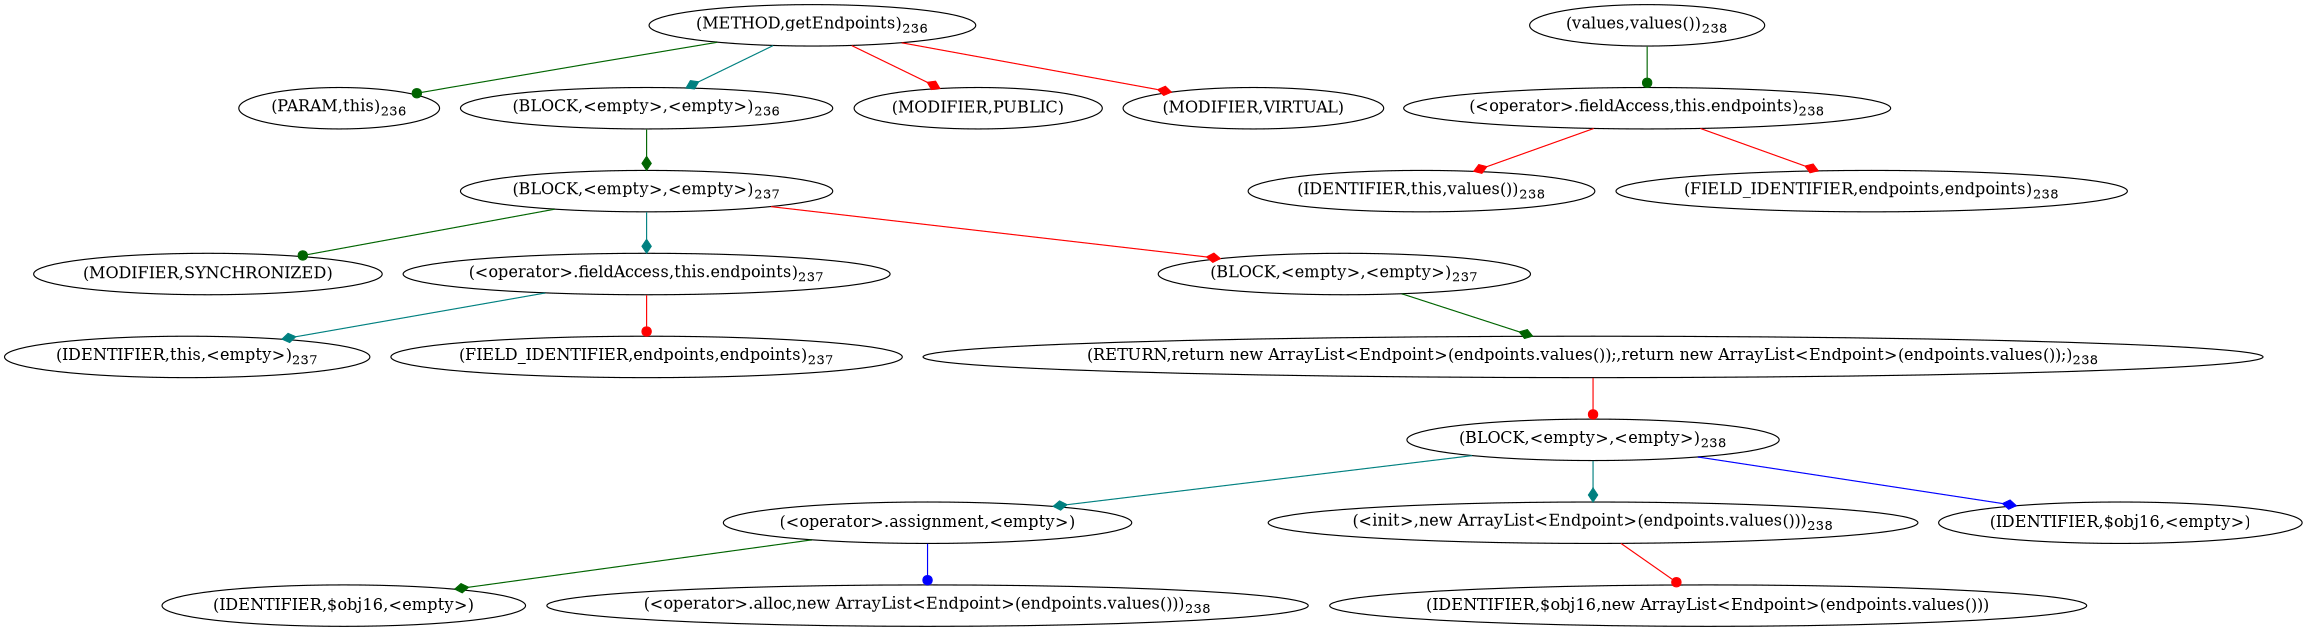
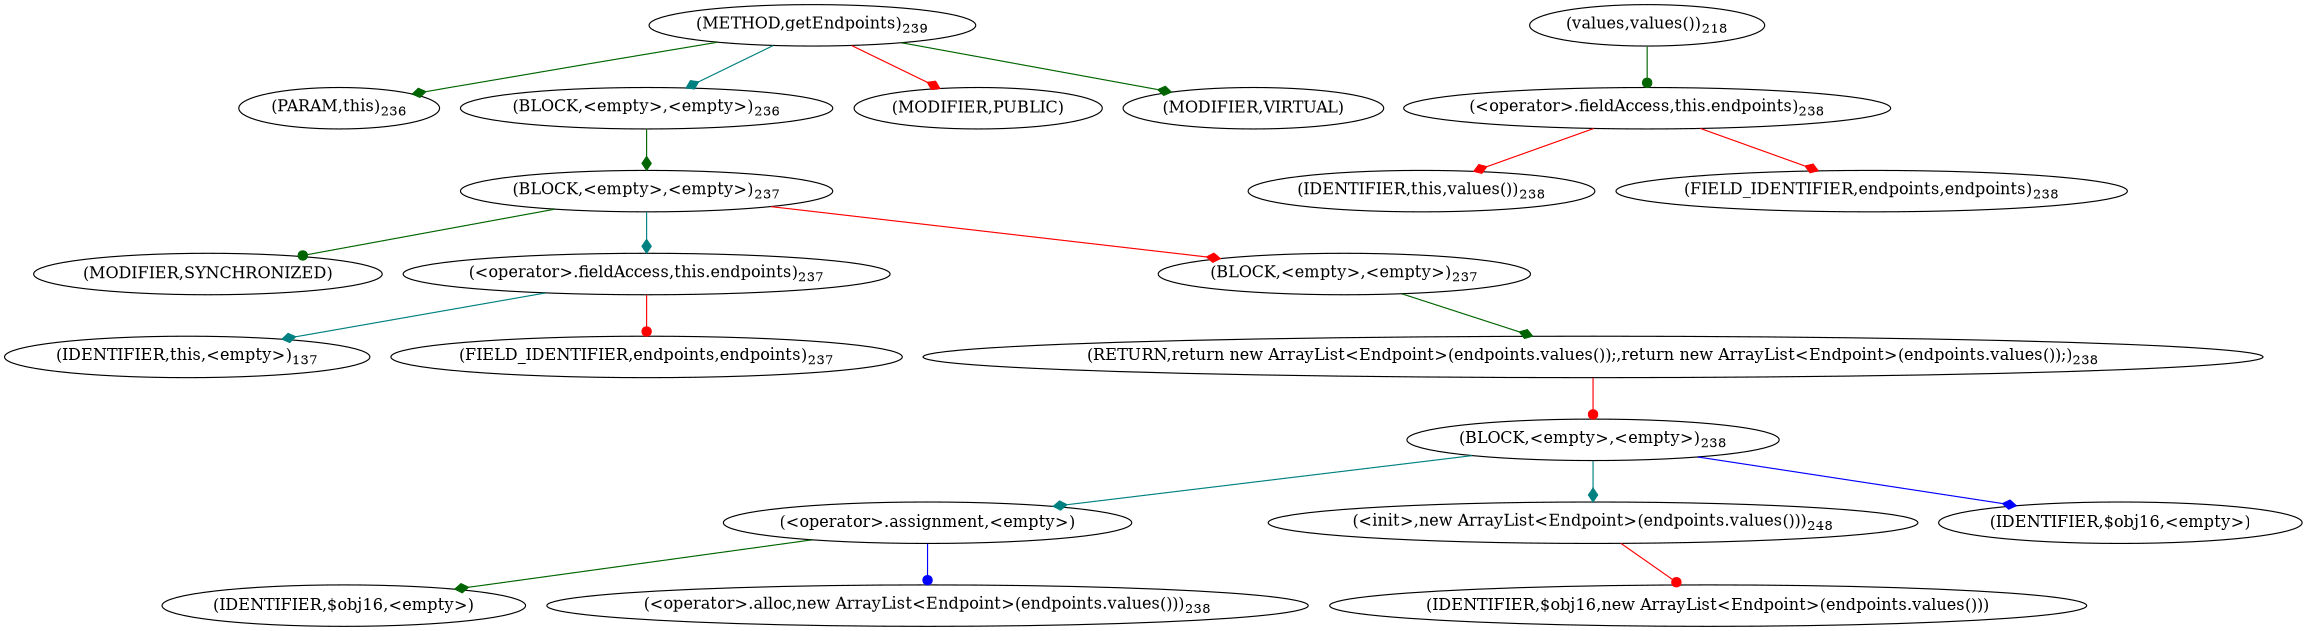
(915, 24) -> (915, 24)
(1715, 24) -> (1715, 24)
(1030, 66) -> (1030, 66)
(569, 67) -> (572, 67)
(305, 355) -> (305, 355)
(1820, 521) -> (1820, 521)
